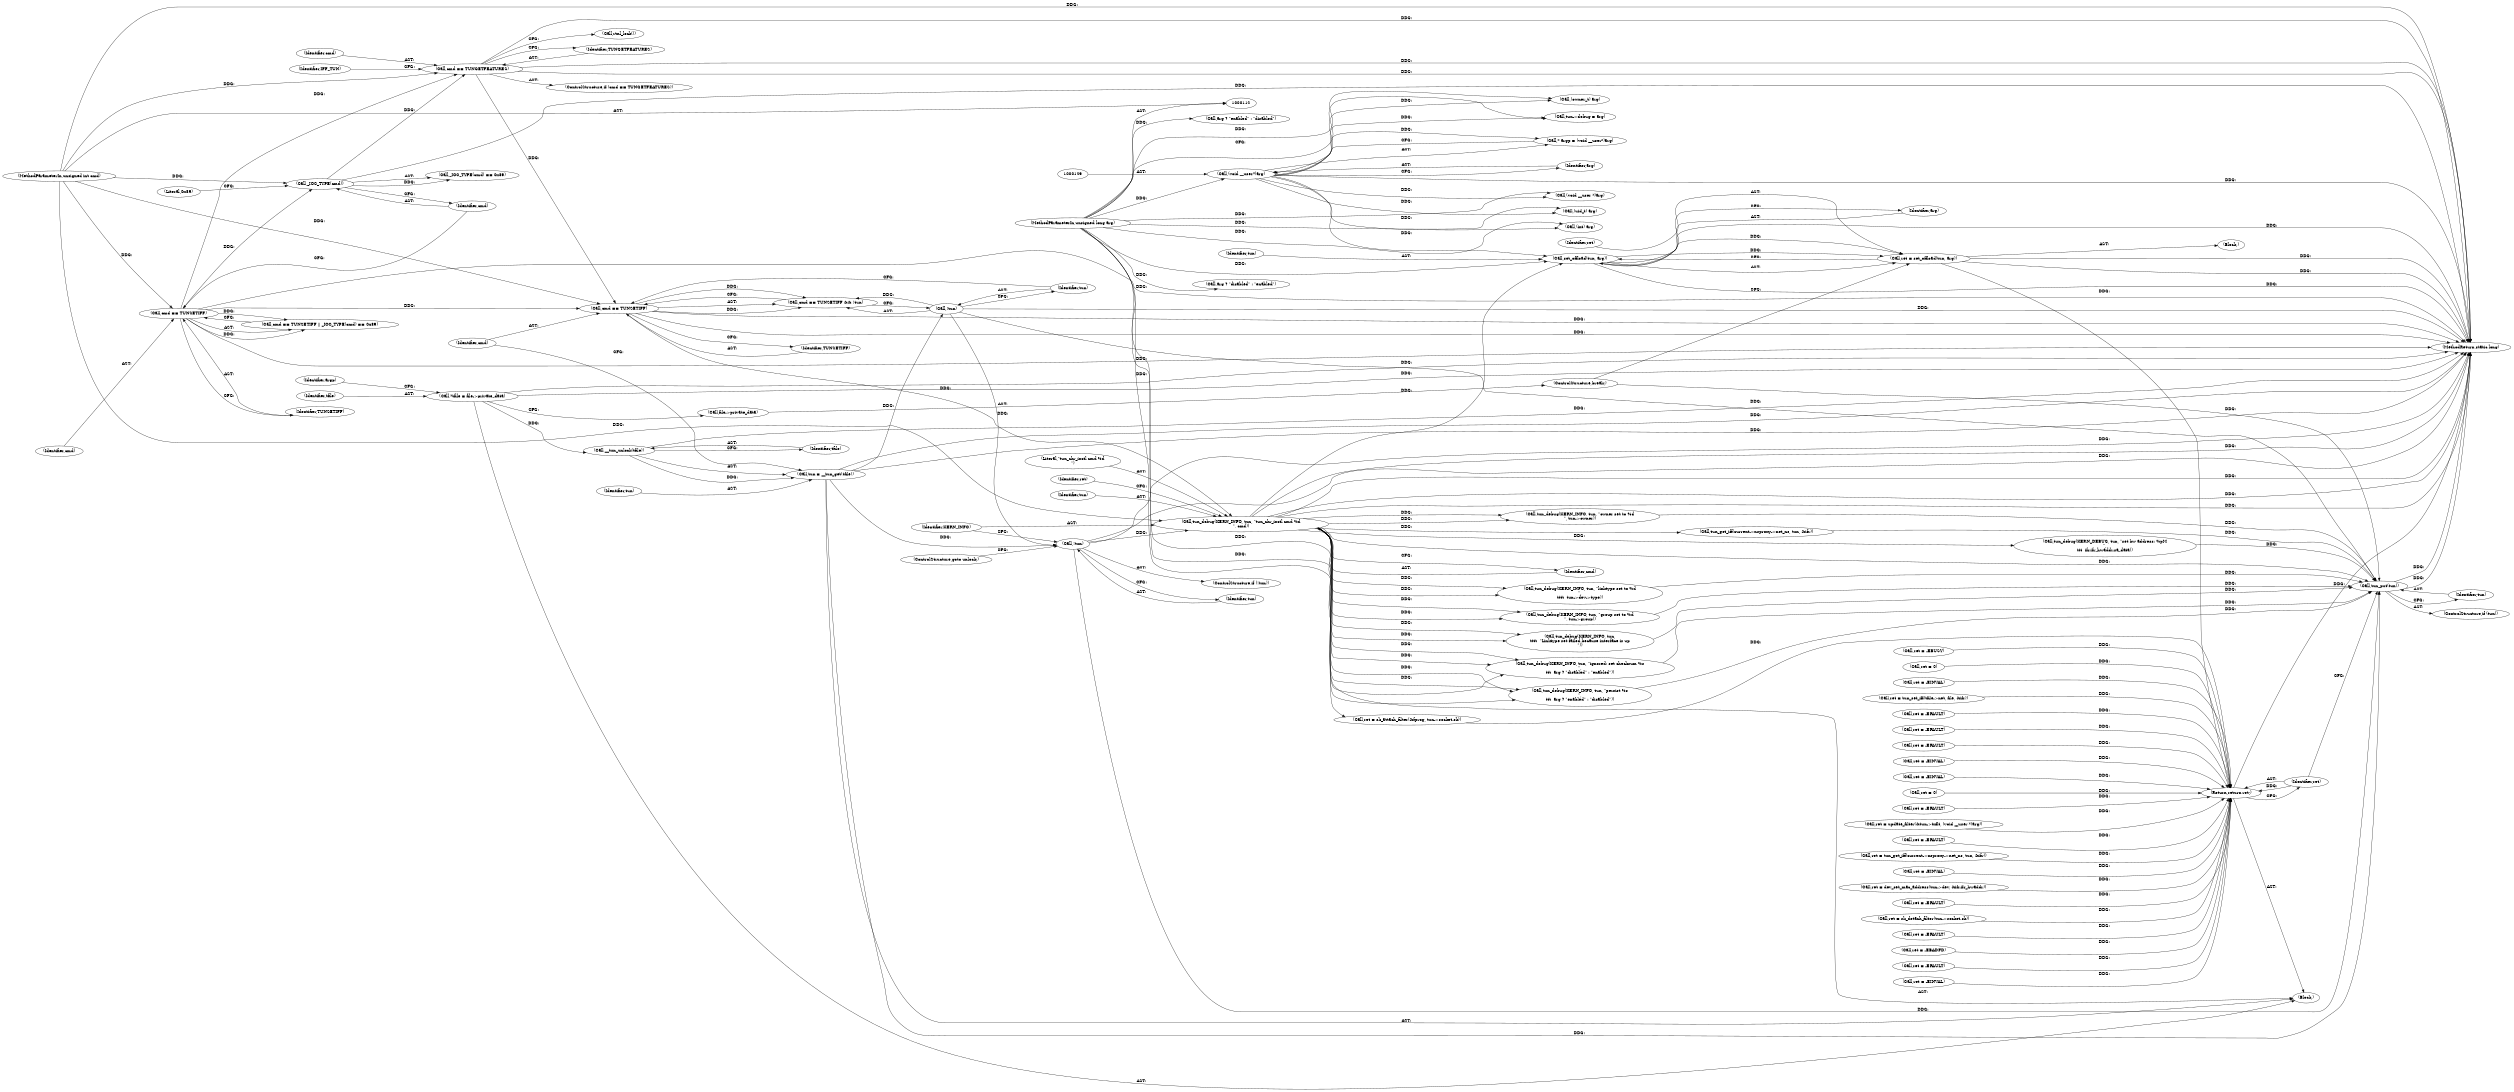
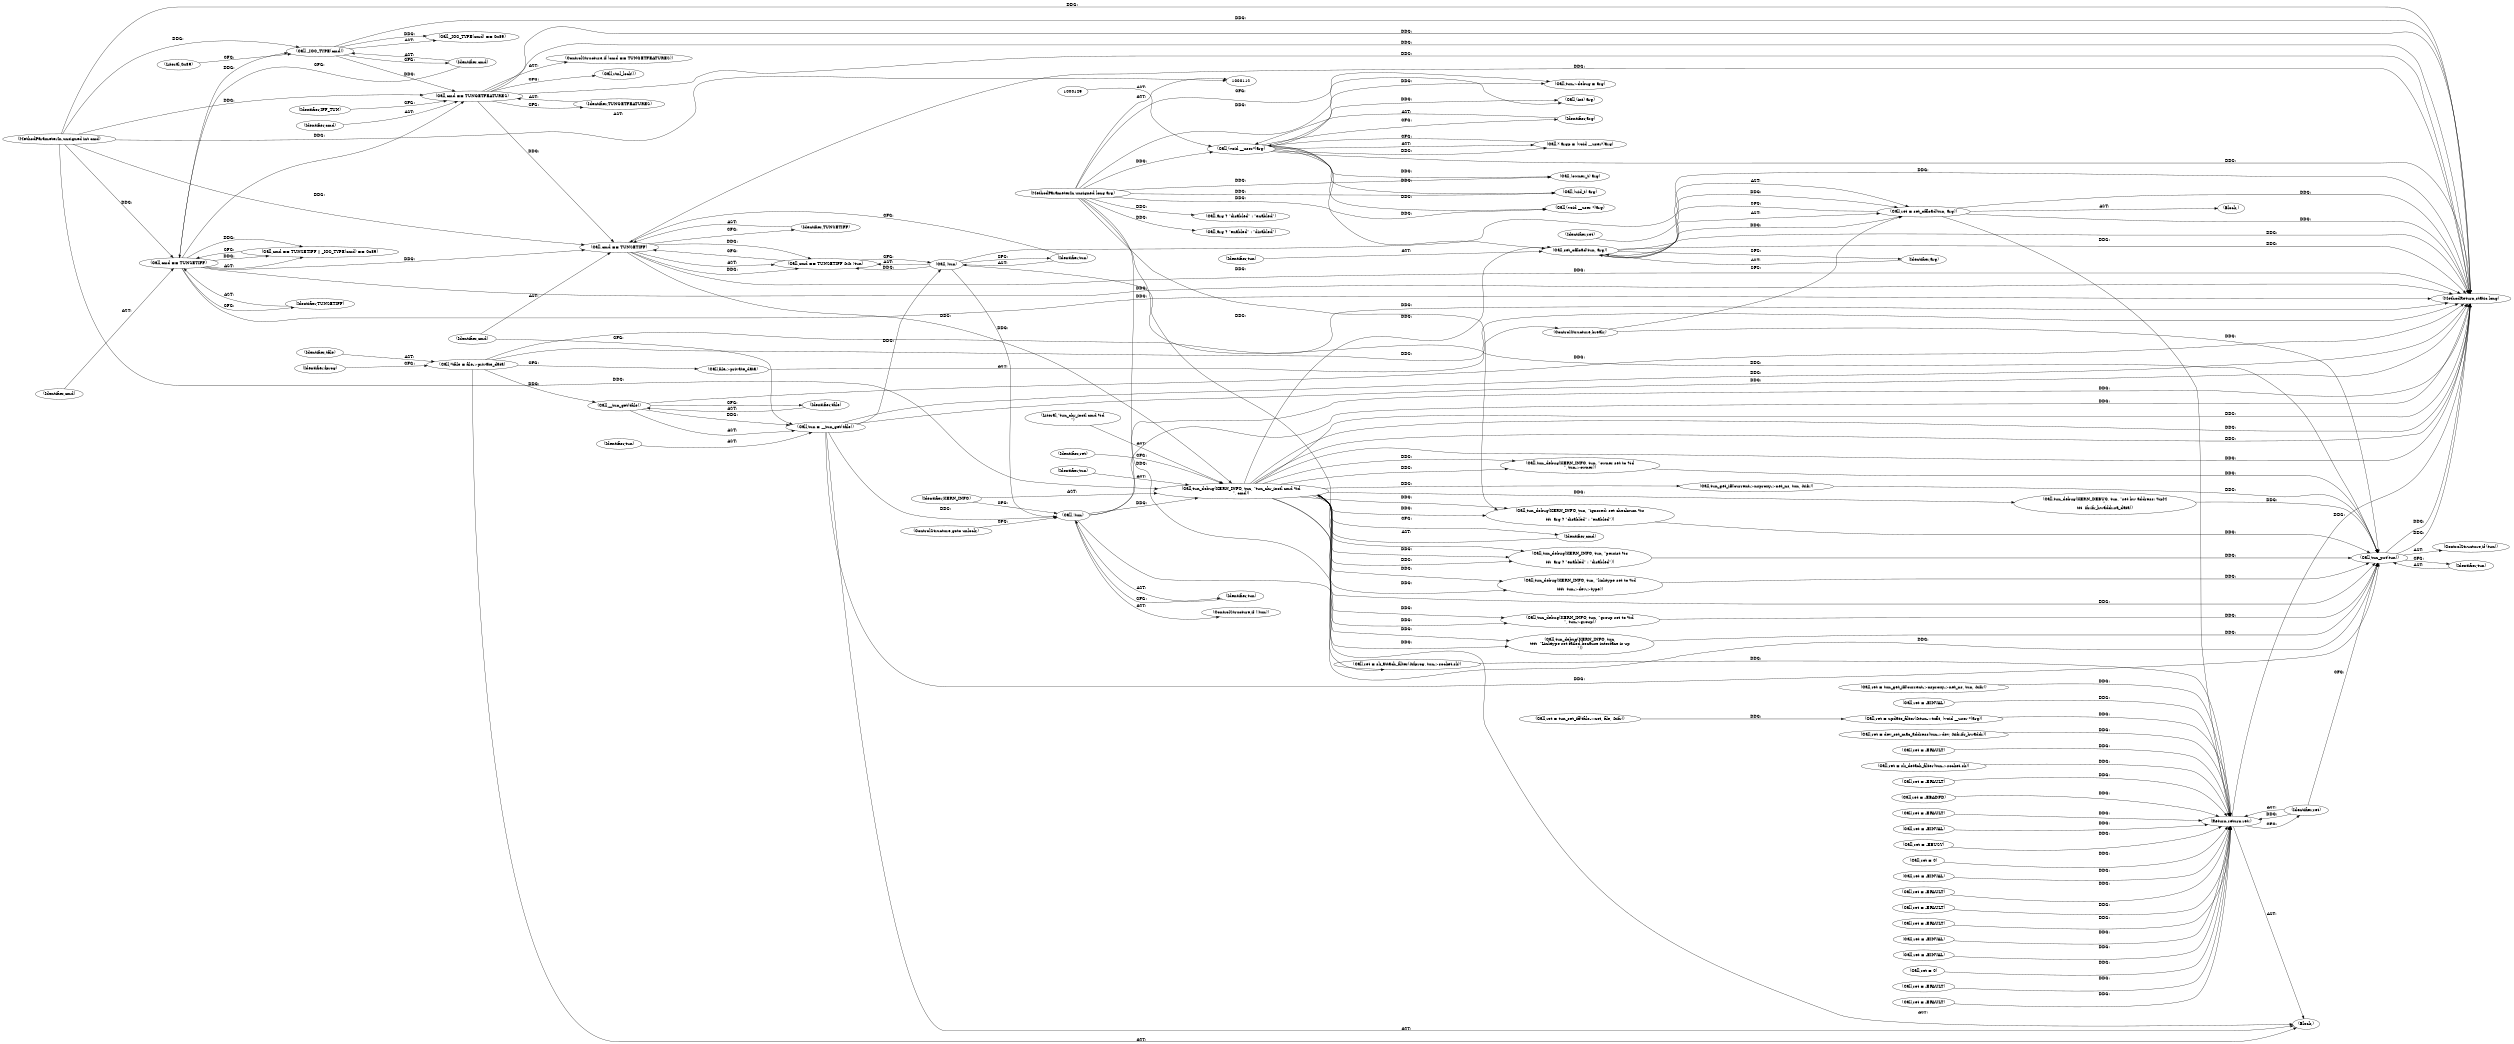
(1307, 274) -> none
(320, 380) -> (320, 368)
(619, 451) -> (619, 406)
(2133, 698) -> (1741, 719)
